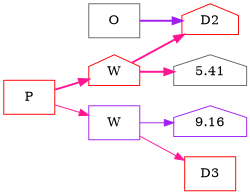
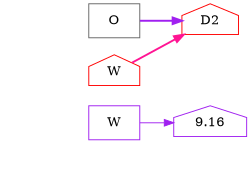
(210, 72) -> none
(29, 97) -> none
(210, 174) -> none
